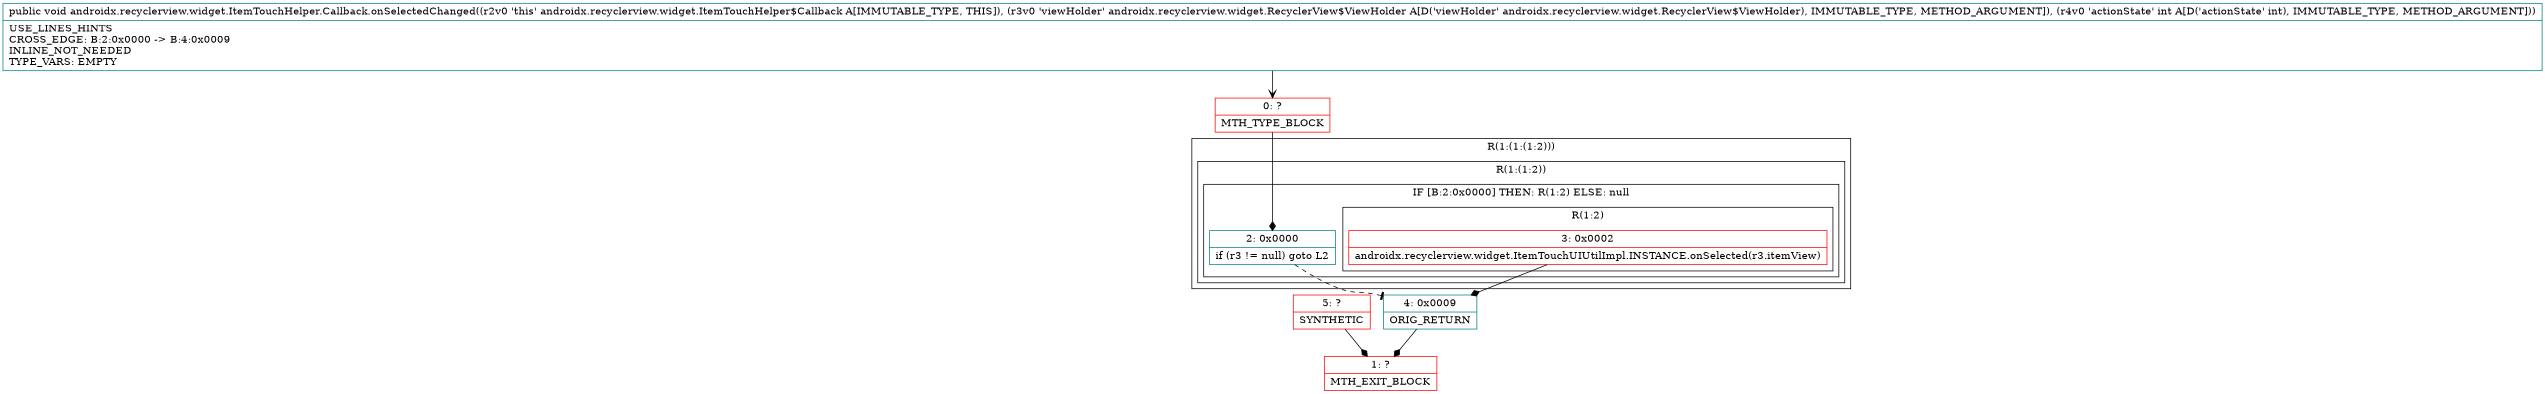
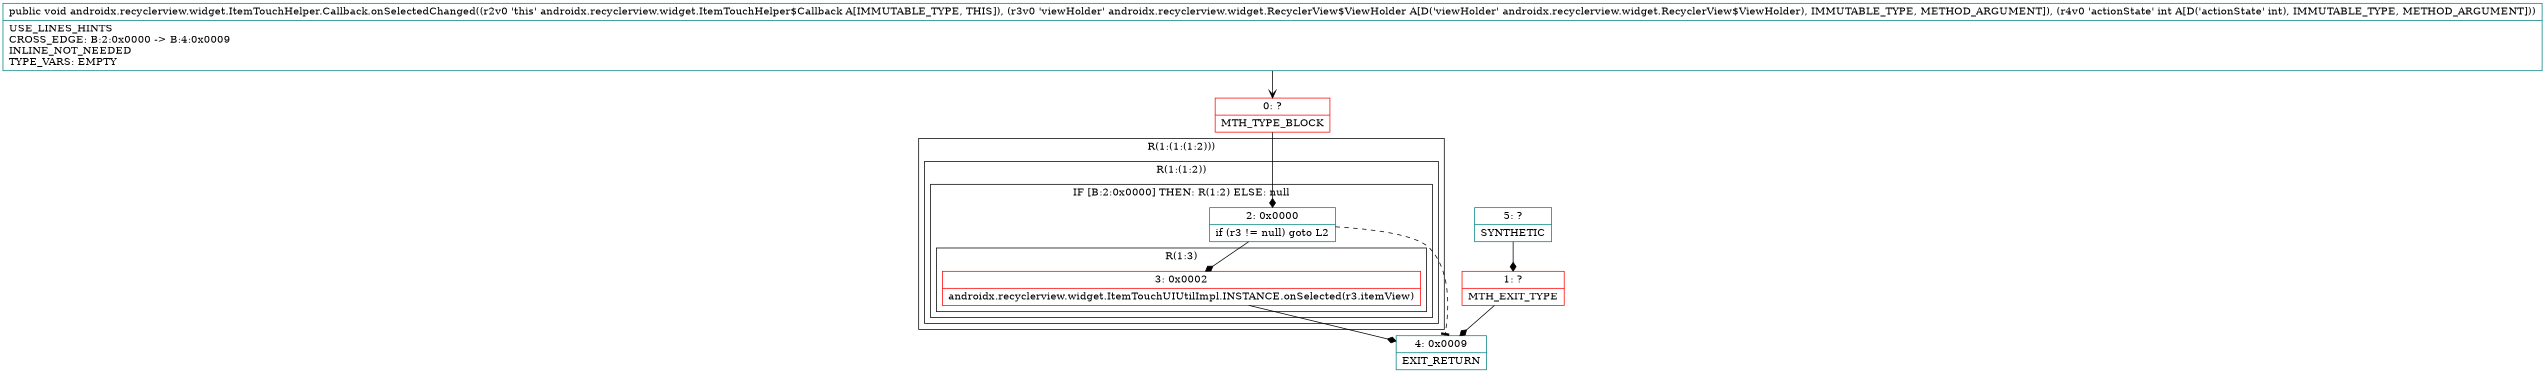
(1588, 216) -> (1181, 257)
none -> (1231, 254)
(1332, 312) -> (1513, 225)
(1430, 320) -> (1441, 361)
(1408, 339) -> (1481, 318)
(1381, 382) -> (1513, 296)
